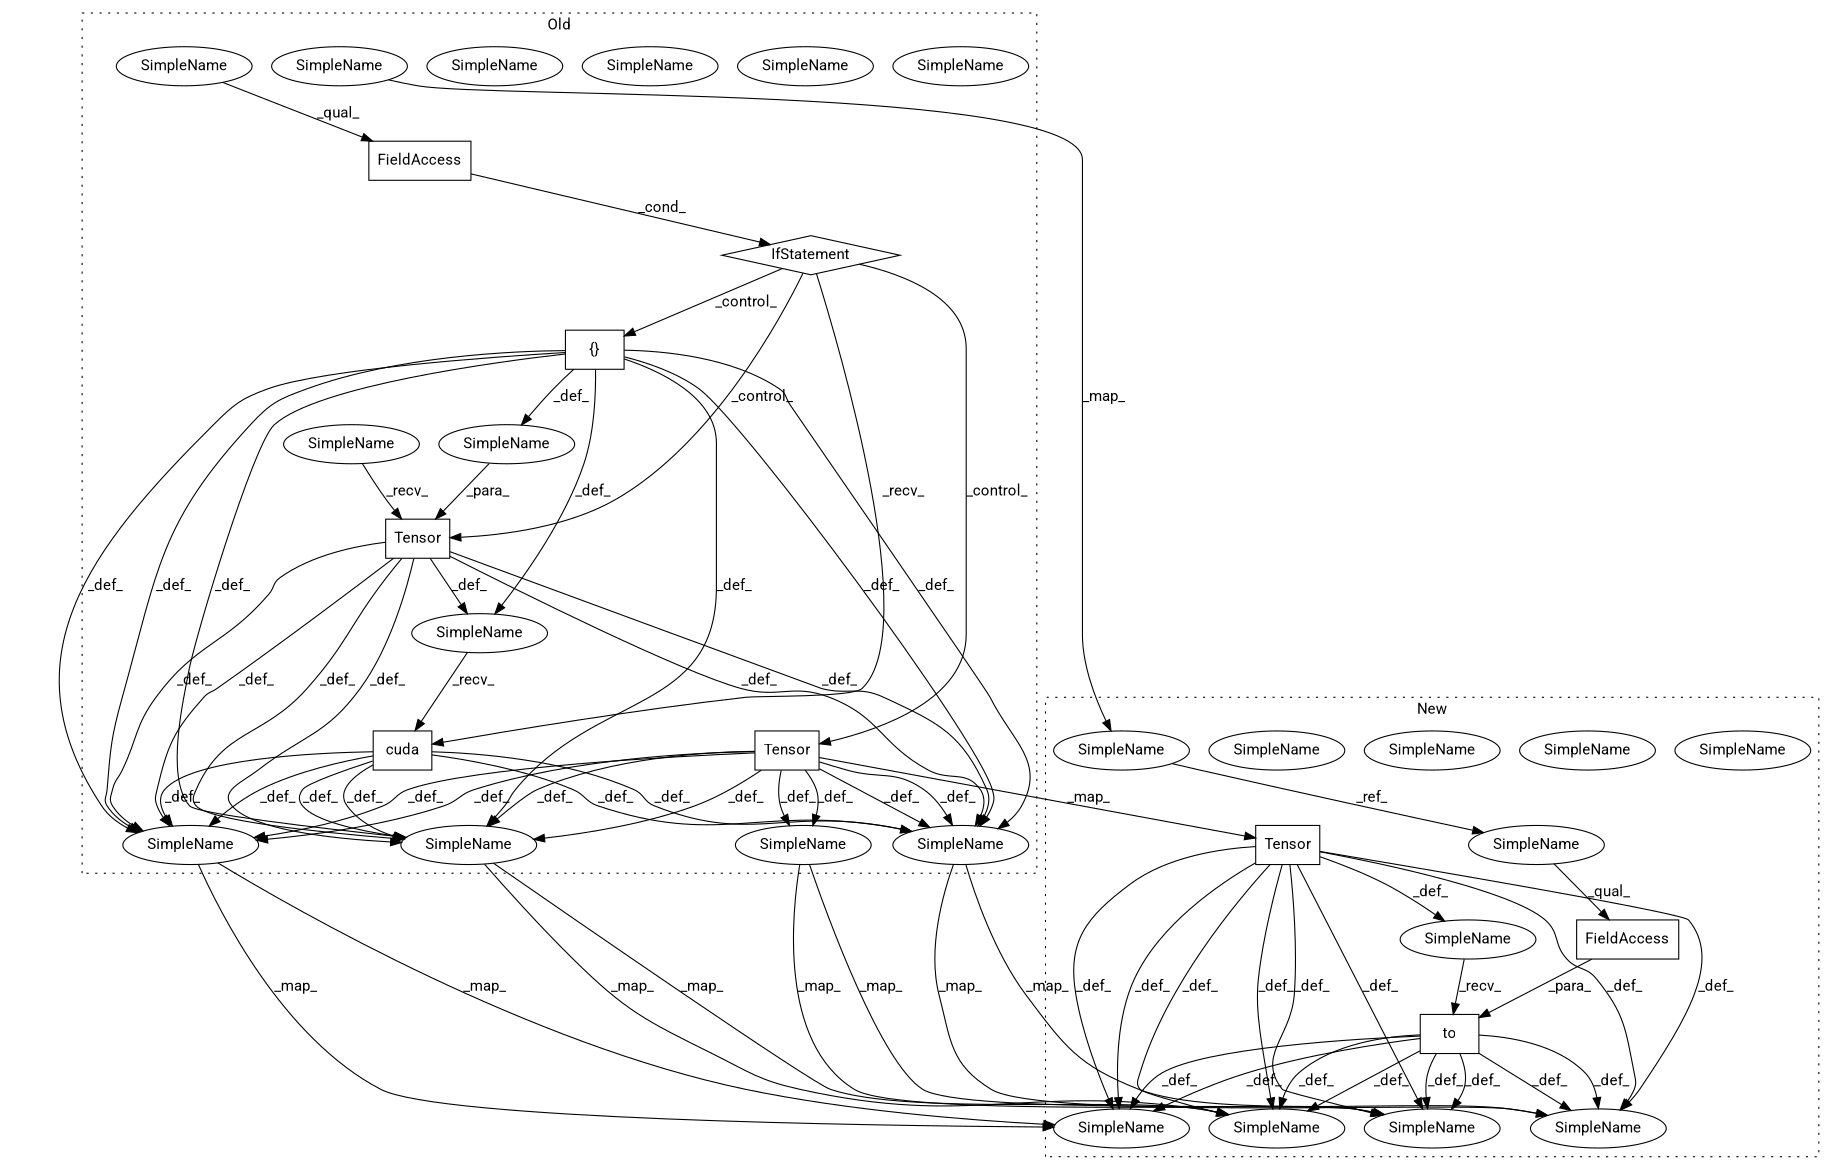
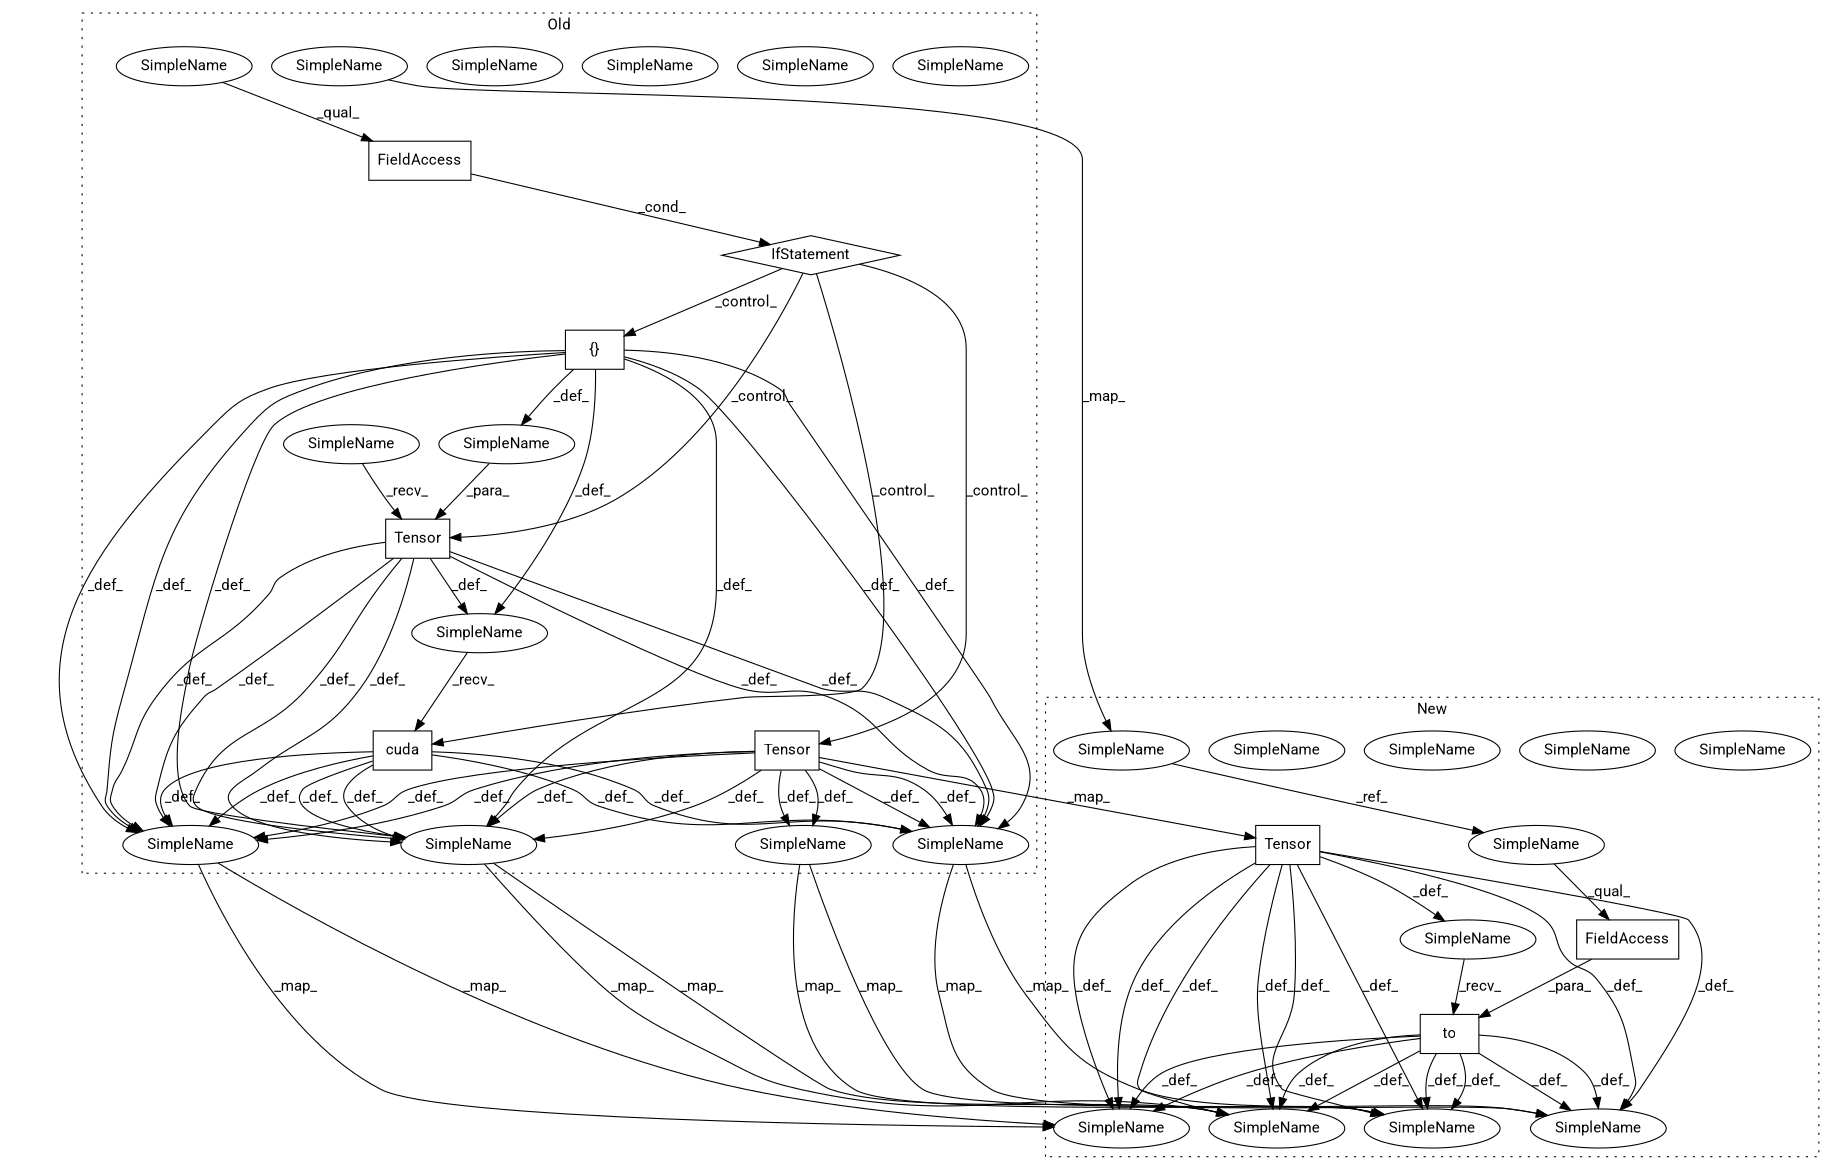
(904, 491) -> (904, 491)
